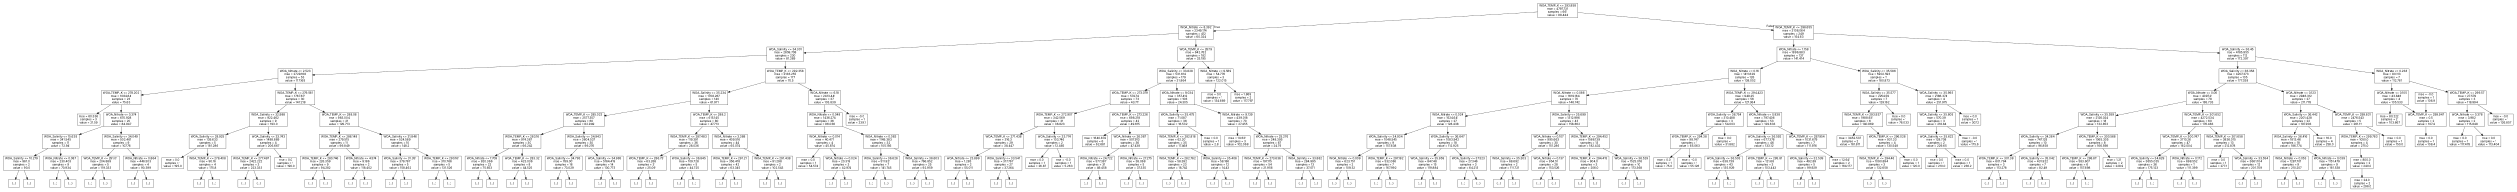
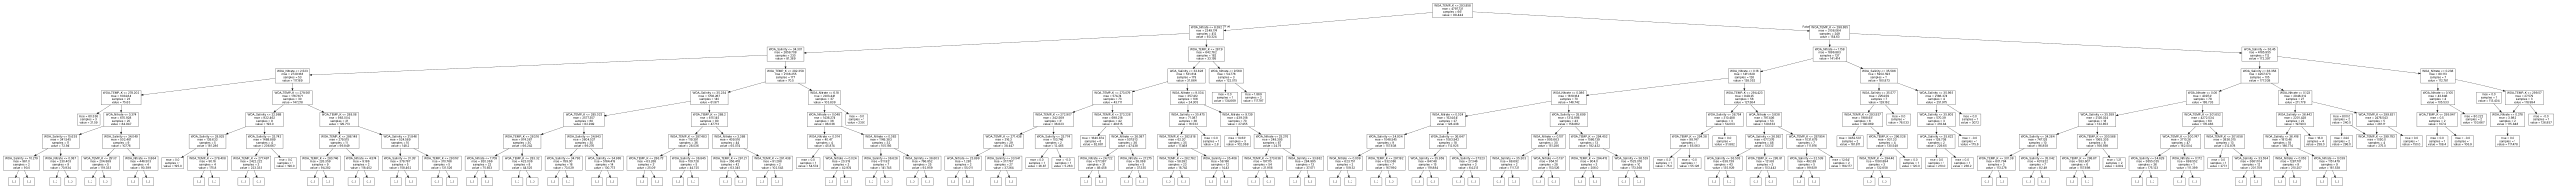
(2426, 107) -> (2450, 131)
(2478, 131) -> (2497, 107)
(2361, 152) -> (2357, 129)
